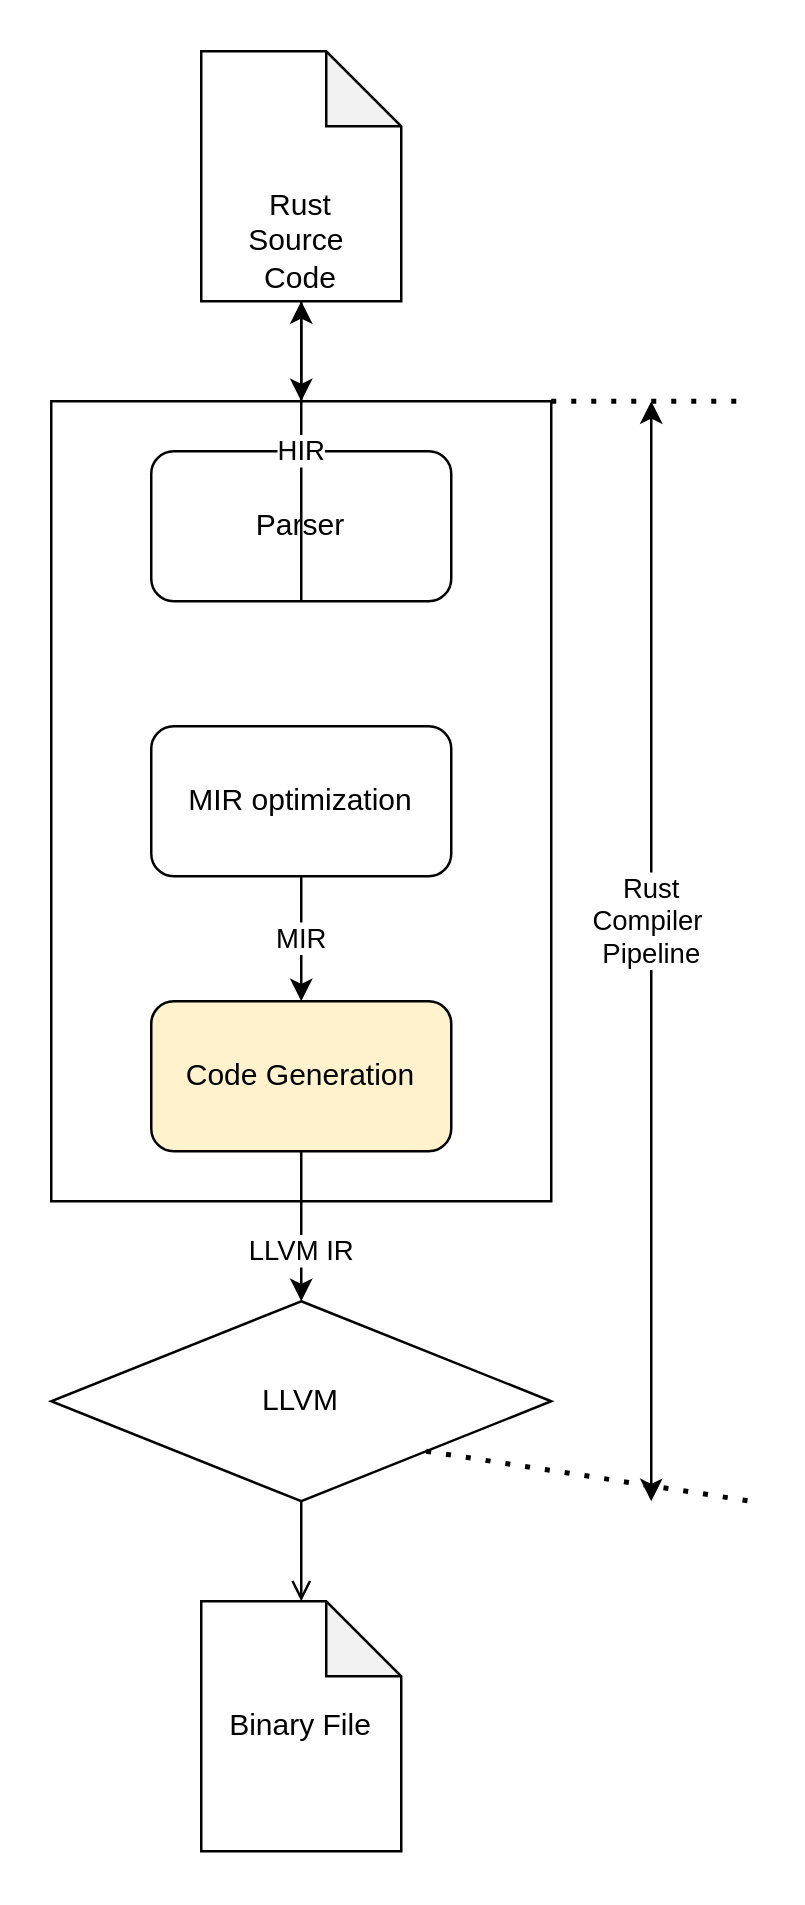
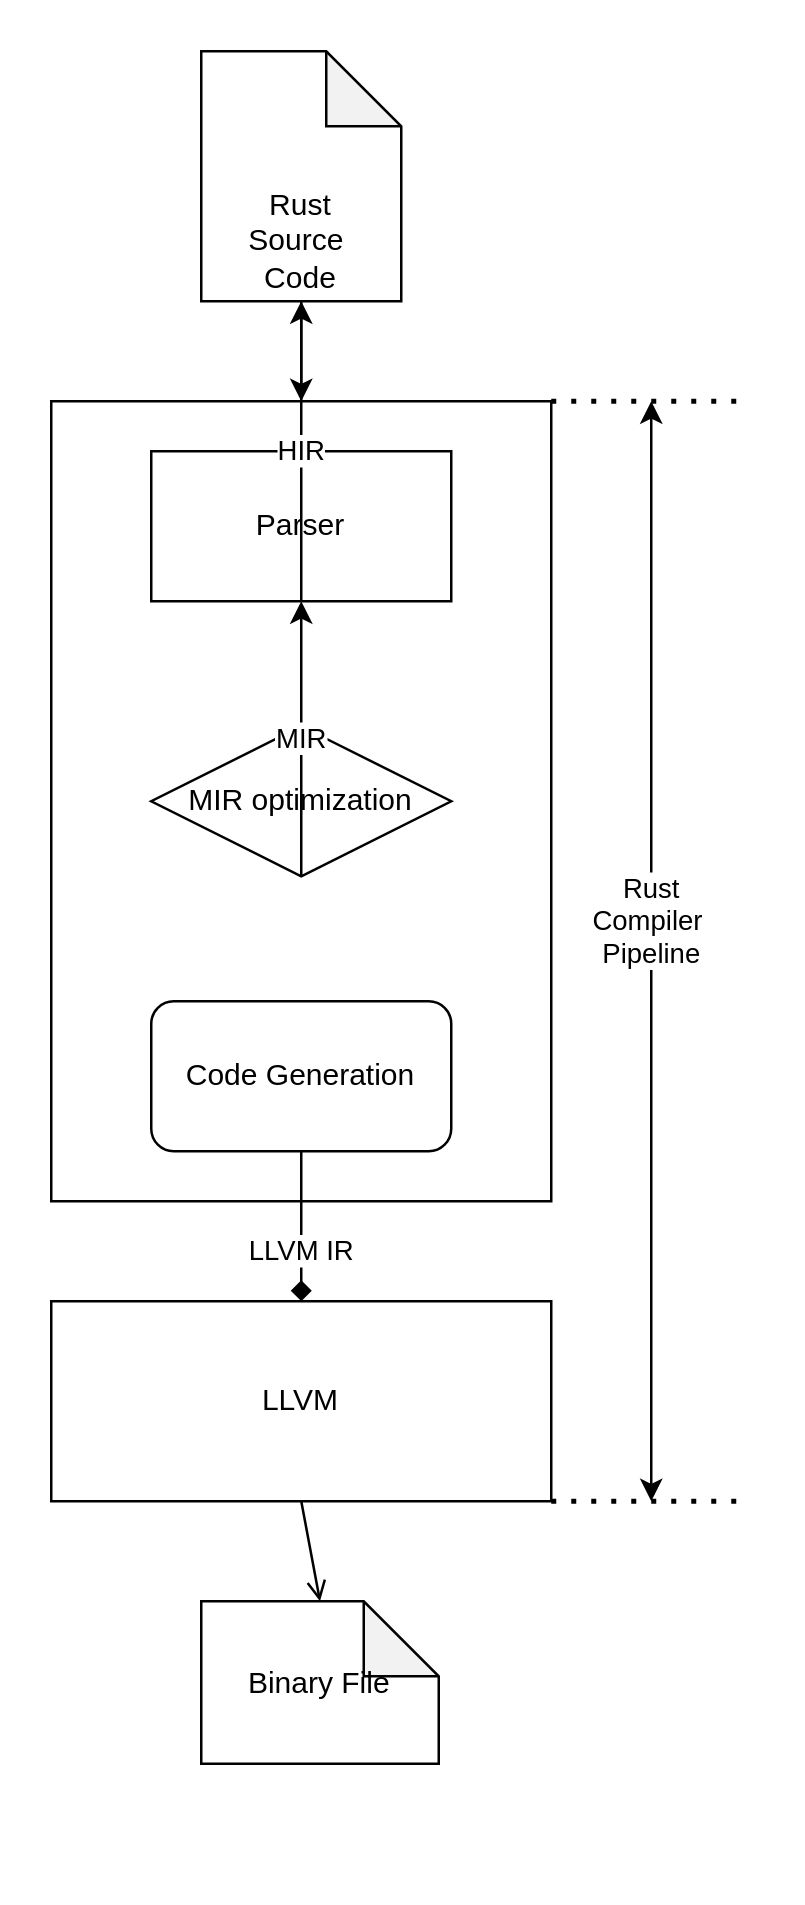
(301, 526) -> (301, 526)
(301, 801) -> (301, 801)
(301, 930) -> (301, 747)
(301, 1076) -> (301, 1076)
(301, 1282) -> (301, 1281)
(301, 1401) -> (301, 1401)
(301, 1726) -> (320, 1683)
